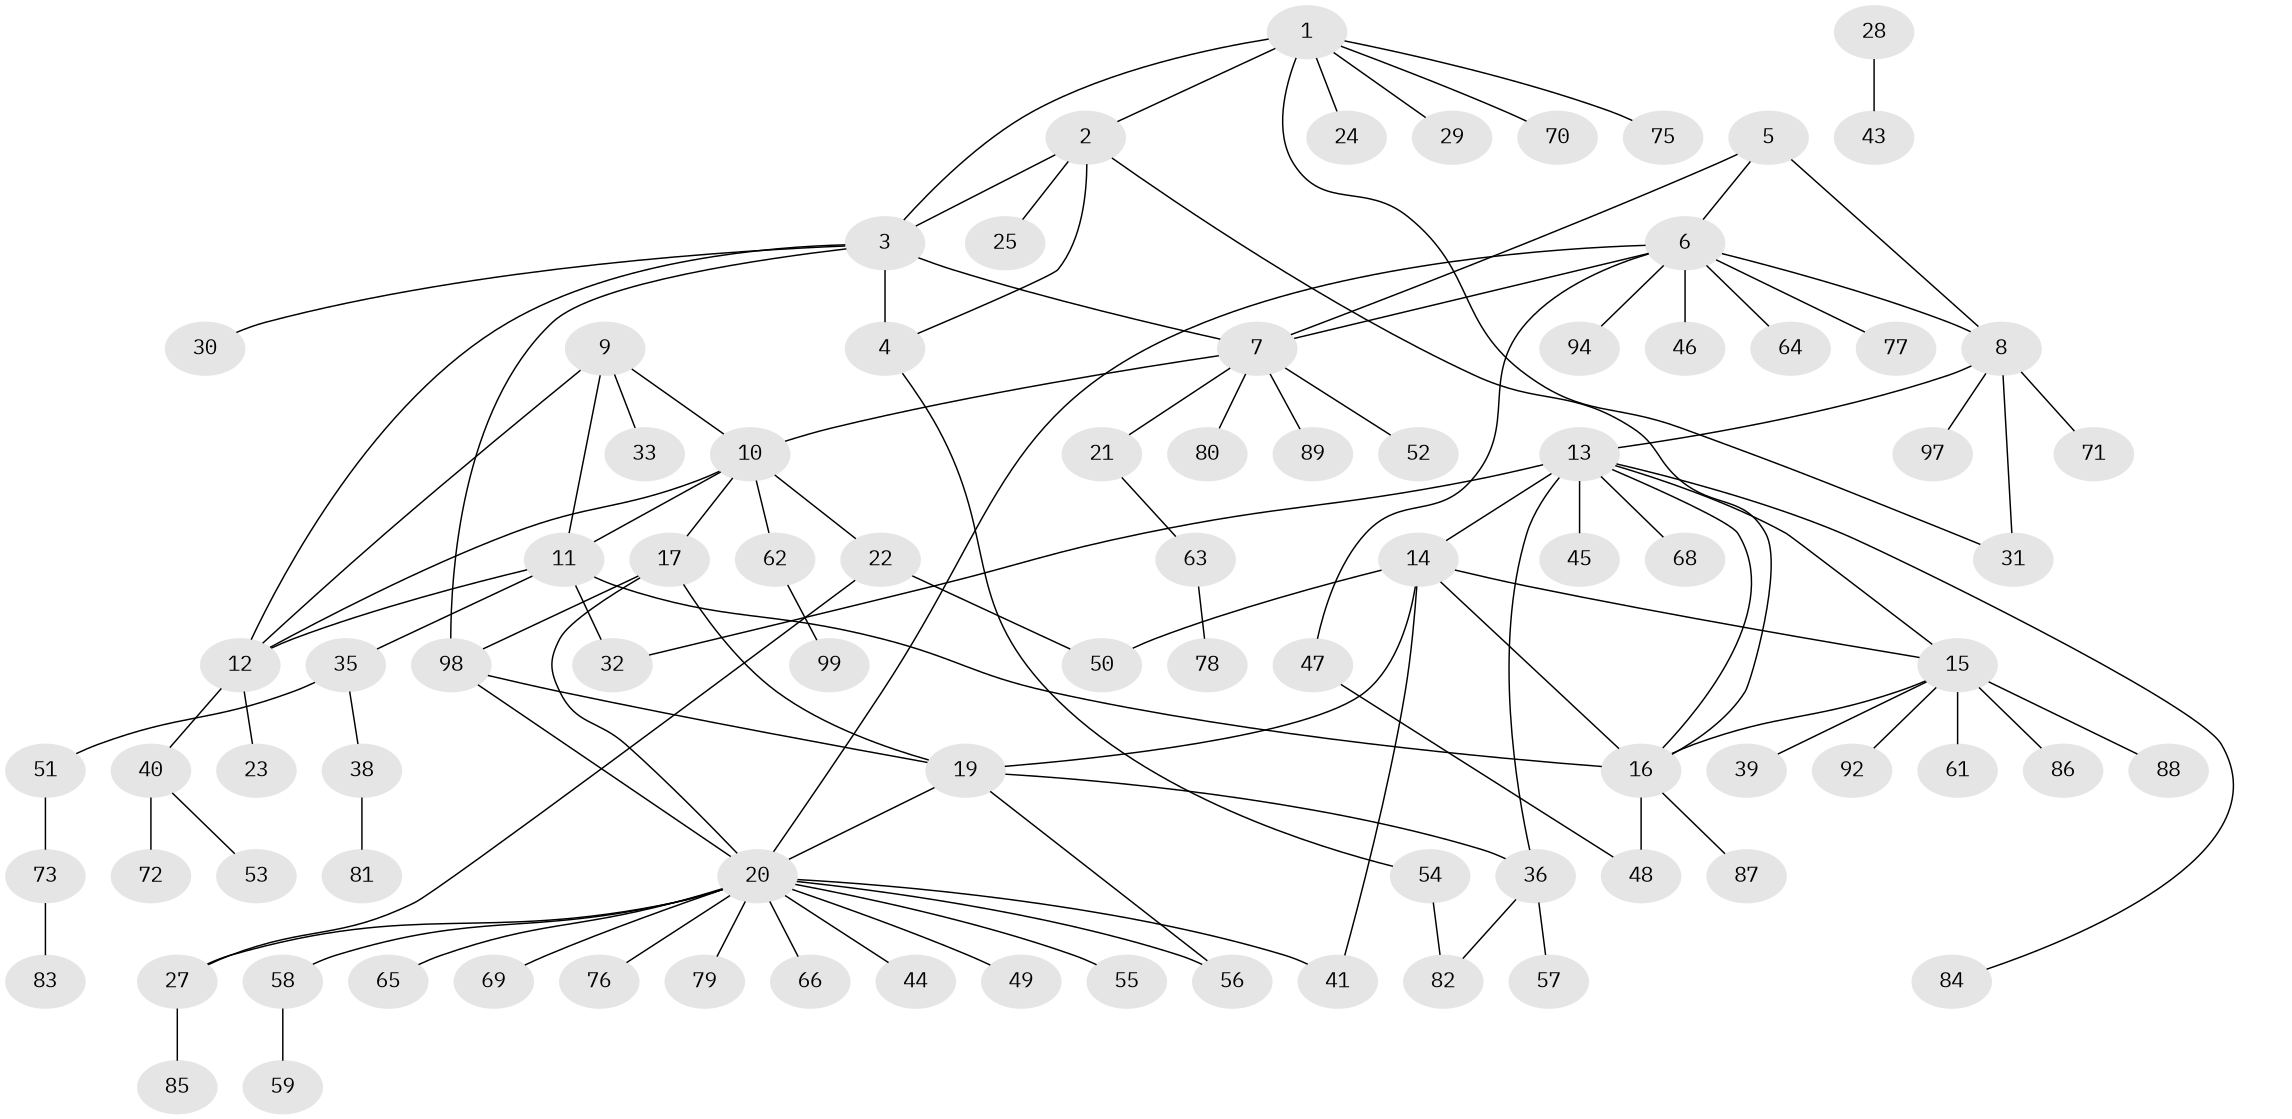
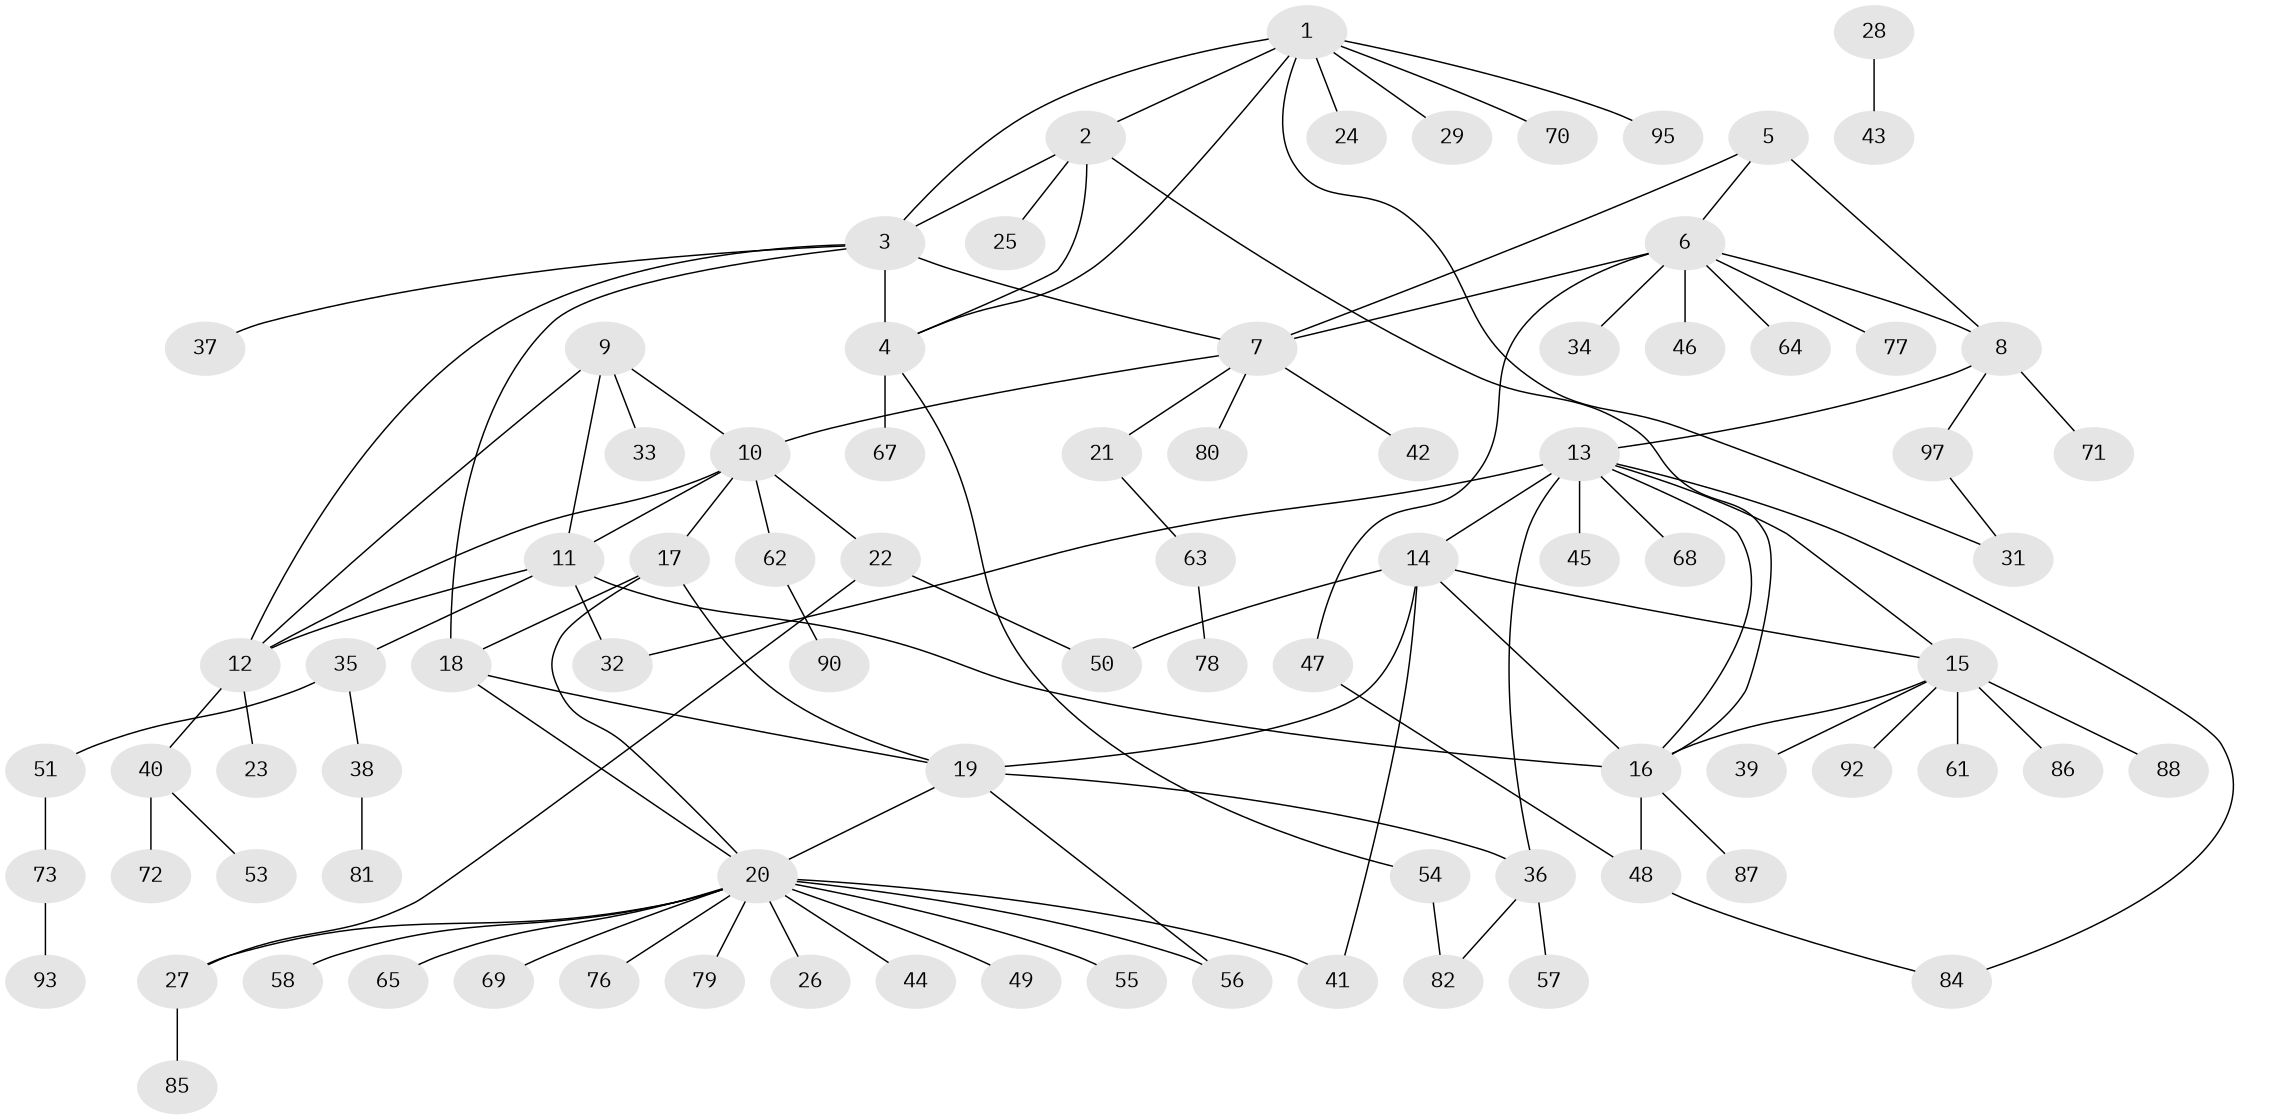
(1663, 138) -> (1663, 138)
none -> (1131, 234)
(205, 349) -> (205, 349)
(1580, 349) -> (1580, 349)
(1074, 399) -> none
none -> (885, 454)
(1313, 454) -> none
(1418, 454) -> (1418, 454)
(2007, 454) -> (1973, 507)
(451, 665) -> (451, 665)
(829, 665) -> (829, 665)
none -> (1792, 936)
(45, 982) -> (45, 982)
(810, 982) -> (810, 982)
(283, 1087) -> none
